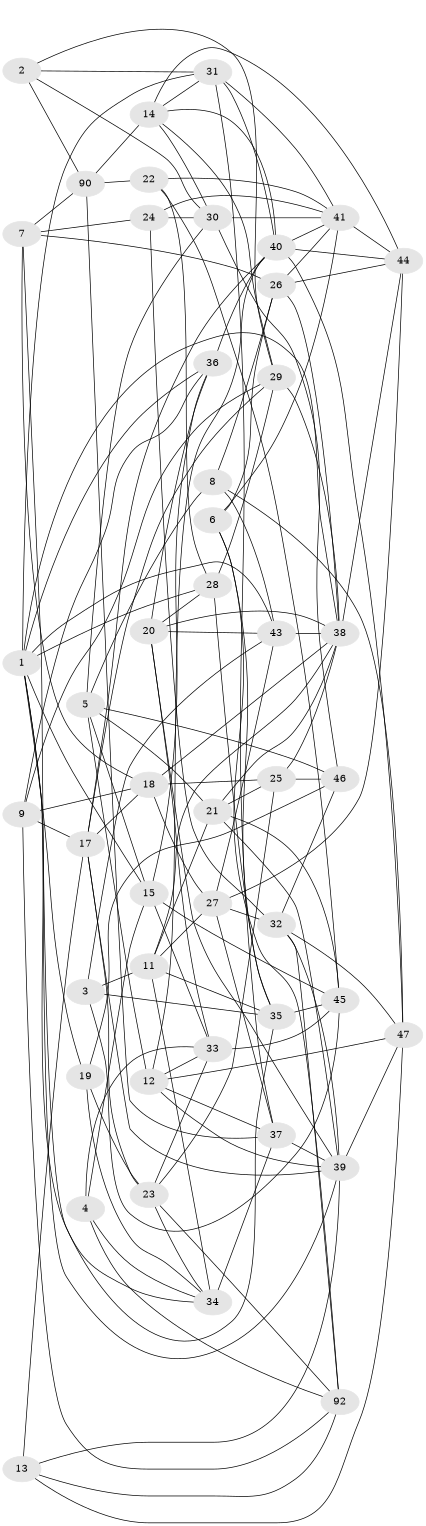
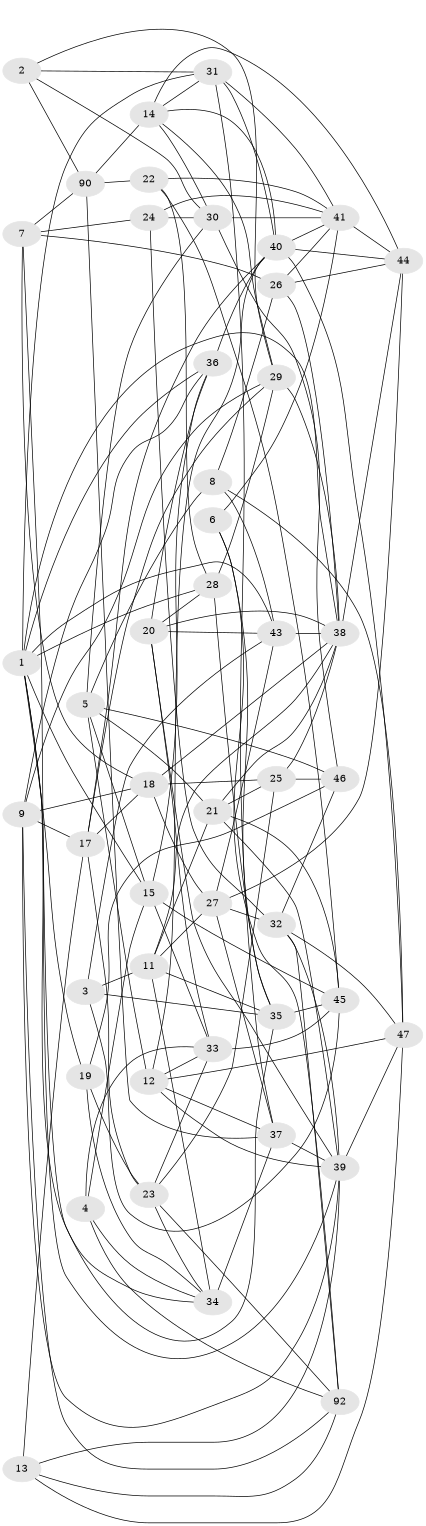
(251, 422) -> none
(124, 1094) -> (58, 1380)
